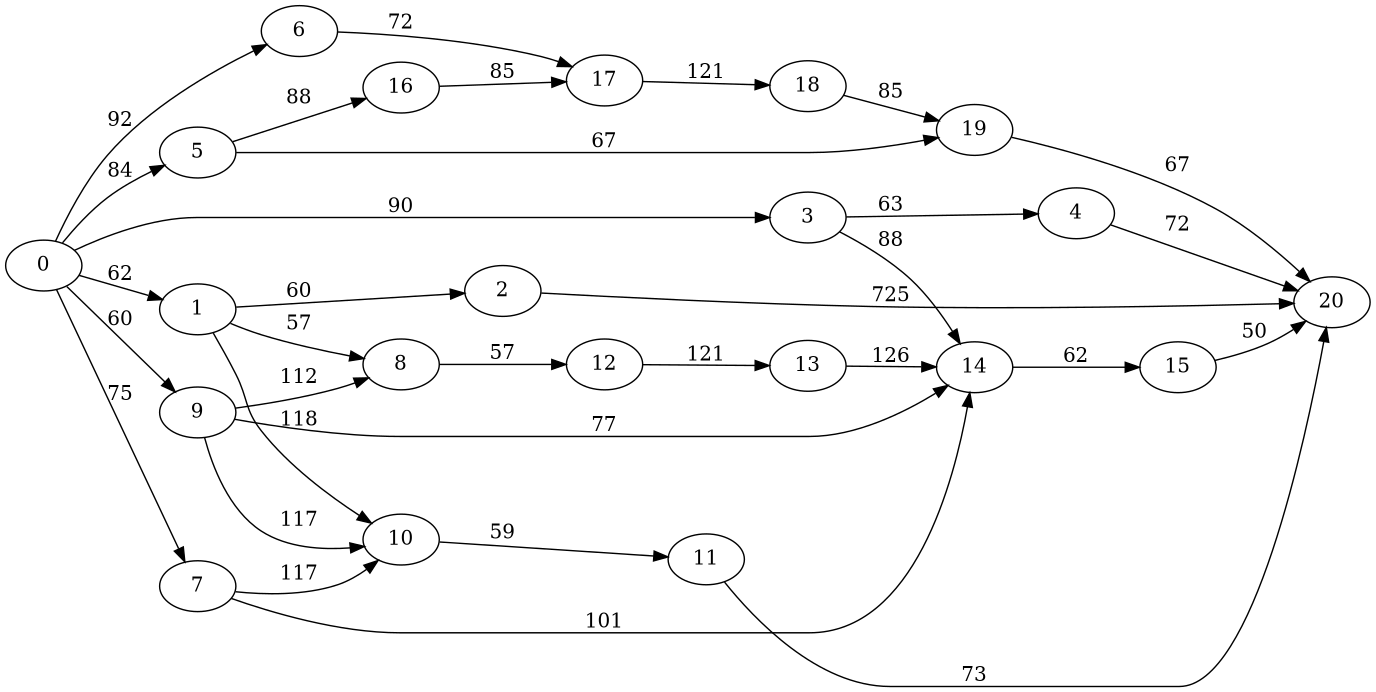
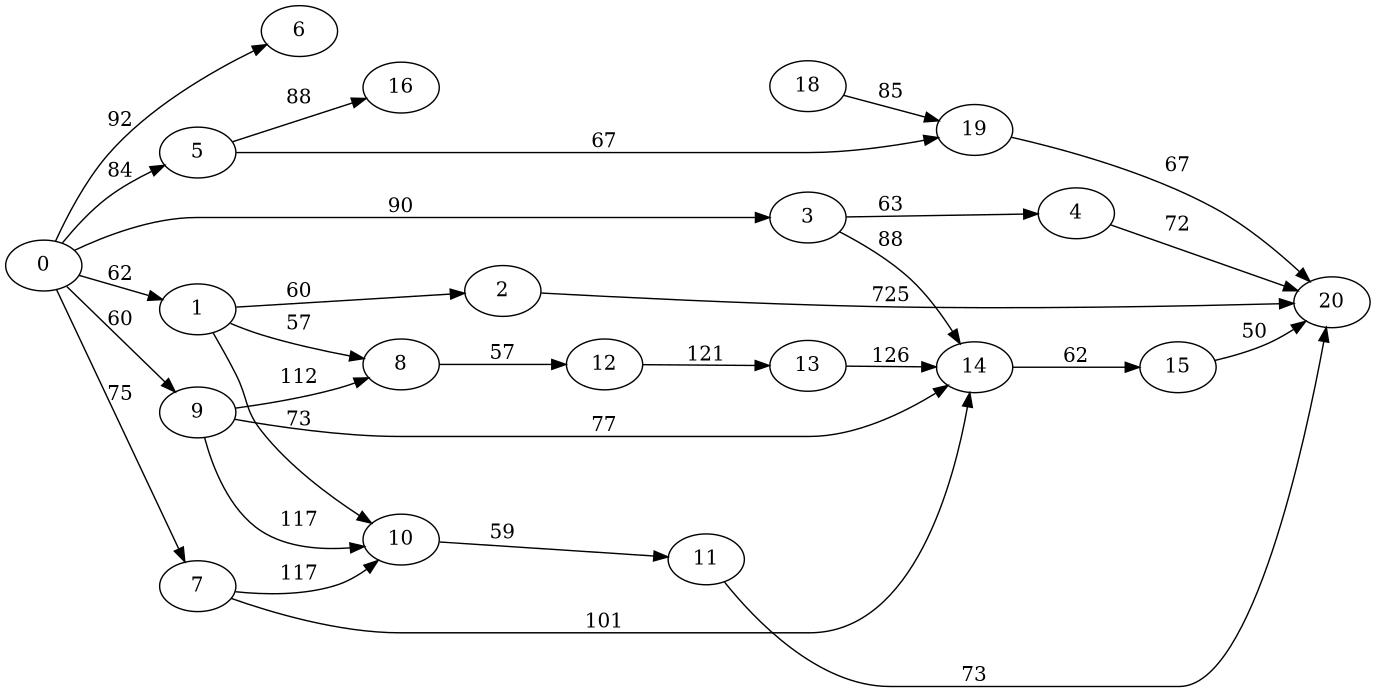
(605, 81) -> none
(299, 420) -> (299, 420)
